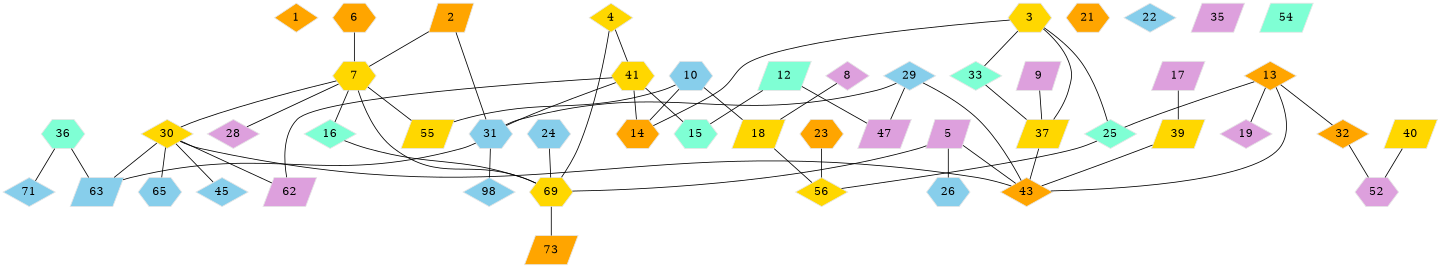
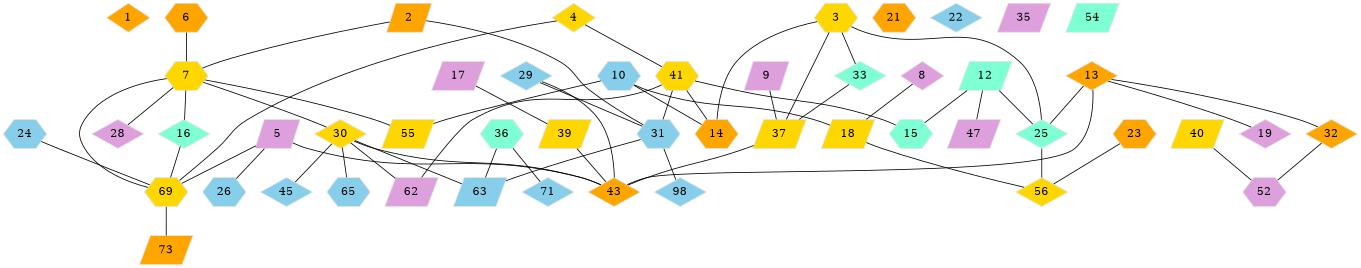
(898, 104) -> none
none -> (1016, 107)
